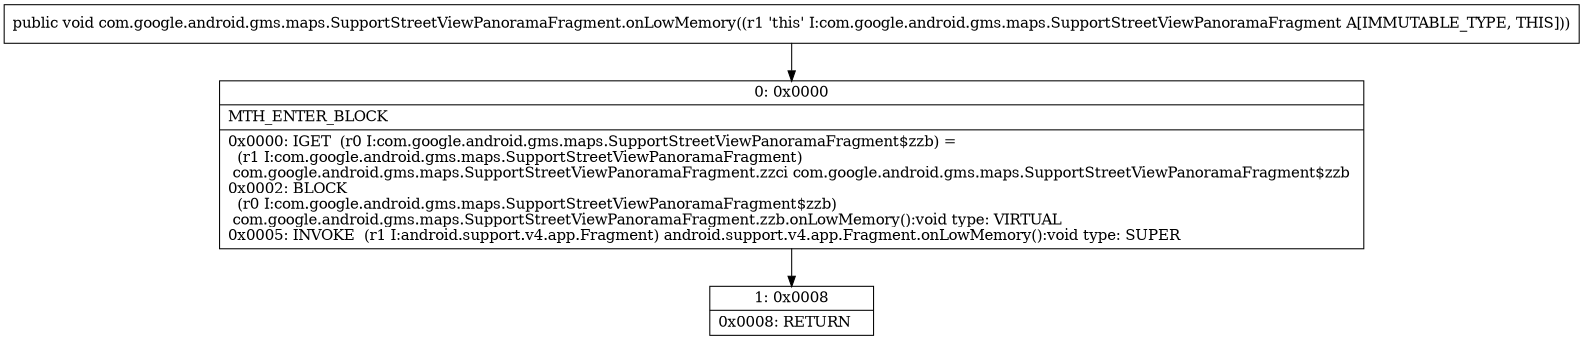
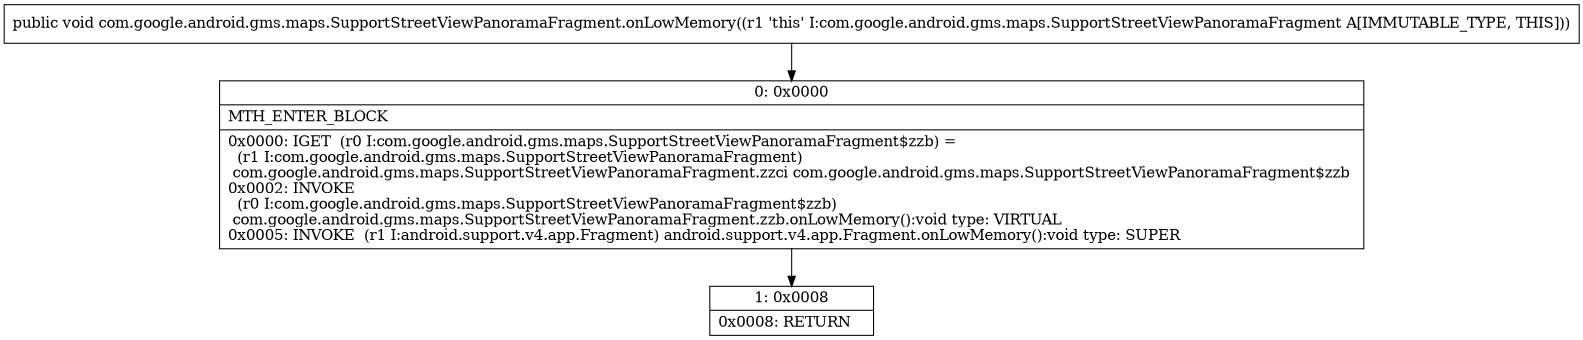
(293, 189) -> (296, 189)
